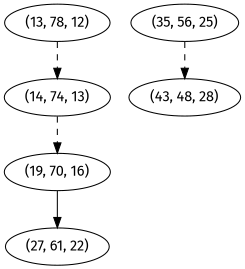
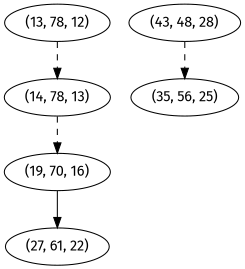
(185, 55) -> (185, 55)
(57, 97) -> (57, 97)
